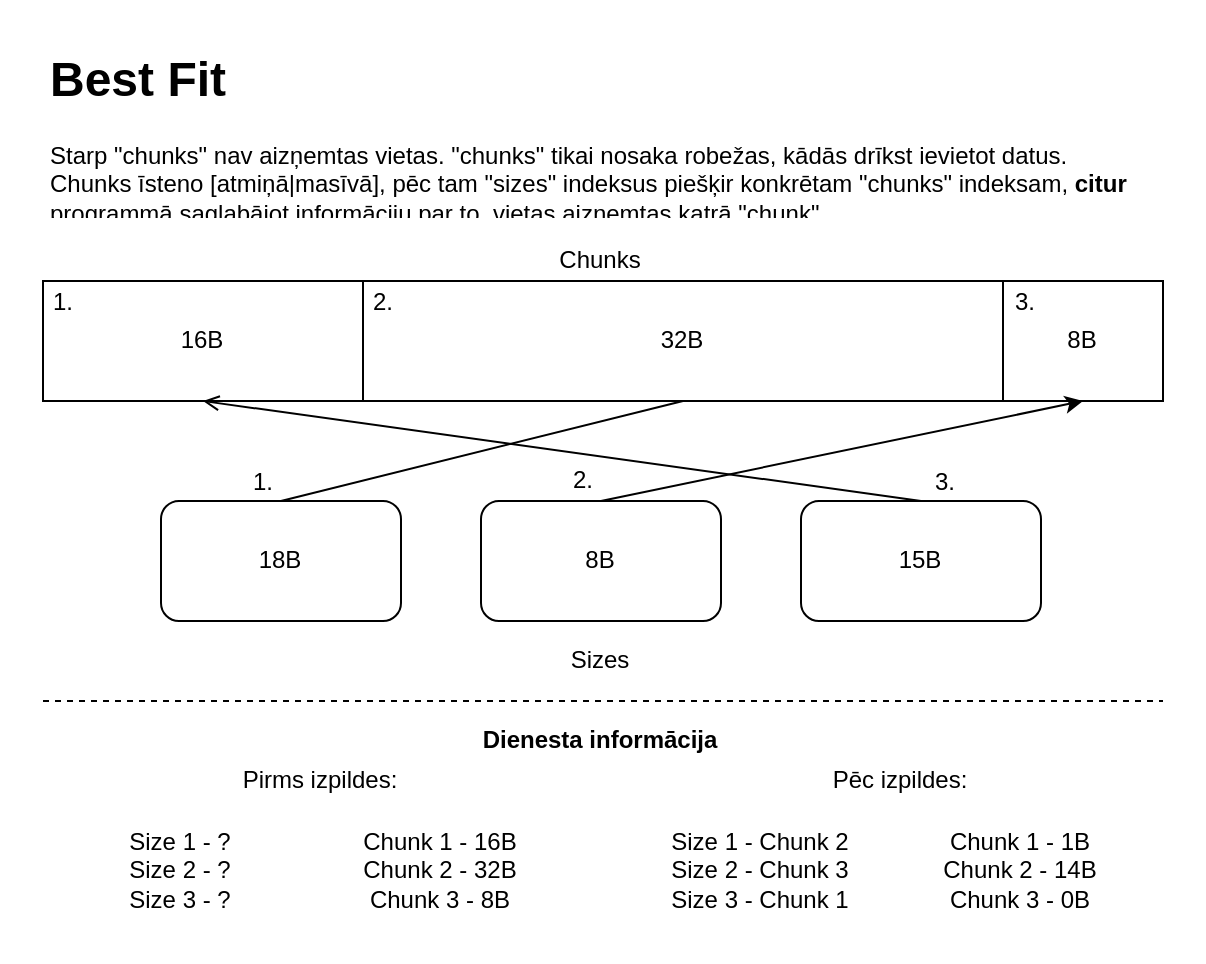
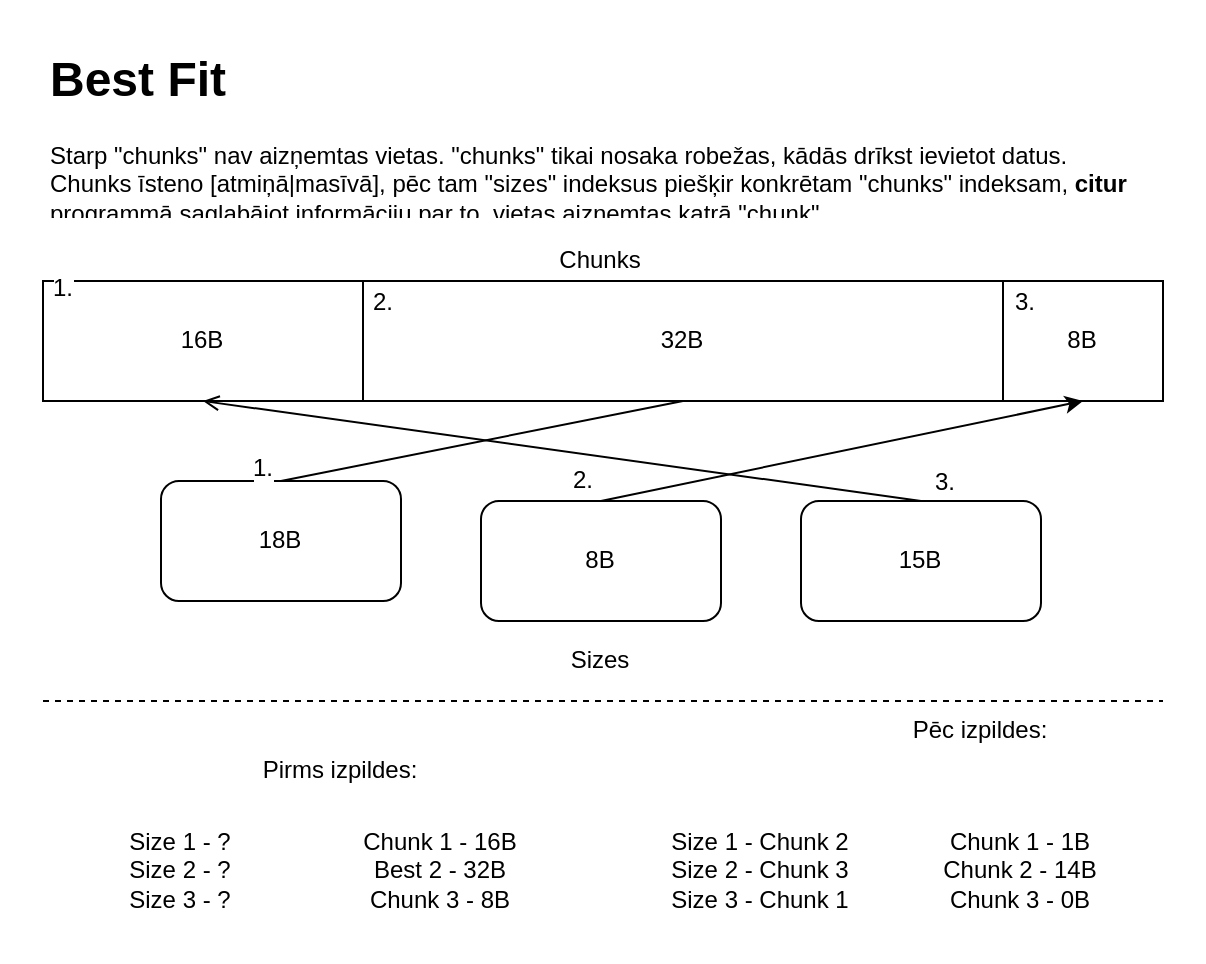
(281, 561) -> (281, 541)
(601, 741) -> none
(321, 781) -> (341, 771)
(901, 781) -> (981, 731)
(441, 871) -> (441, 871)
